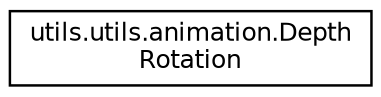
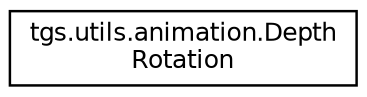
(191, 48) -> (183, 48)
